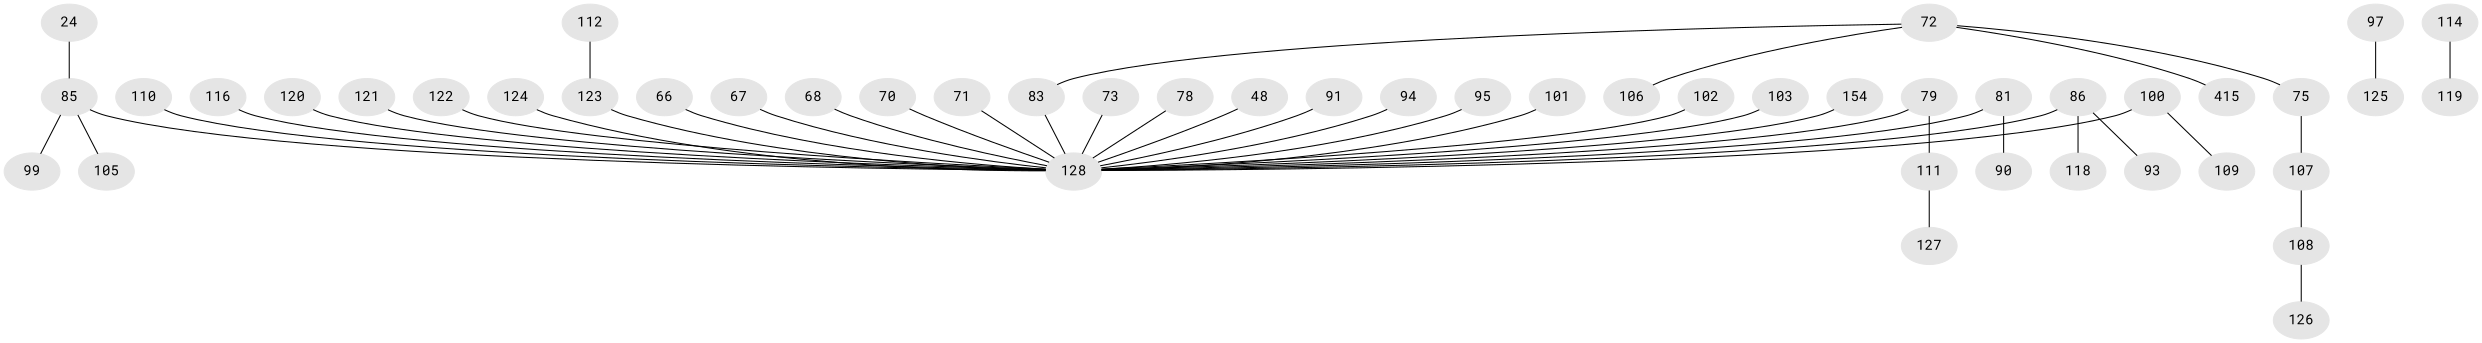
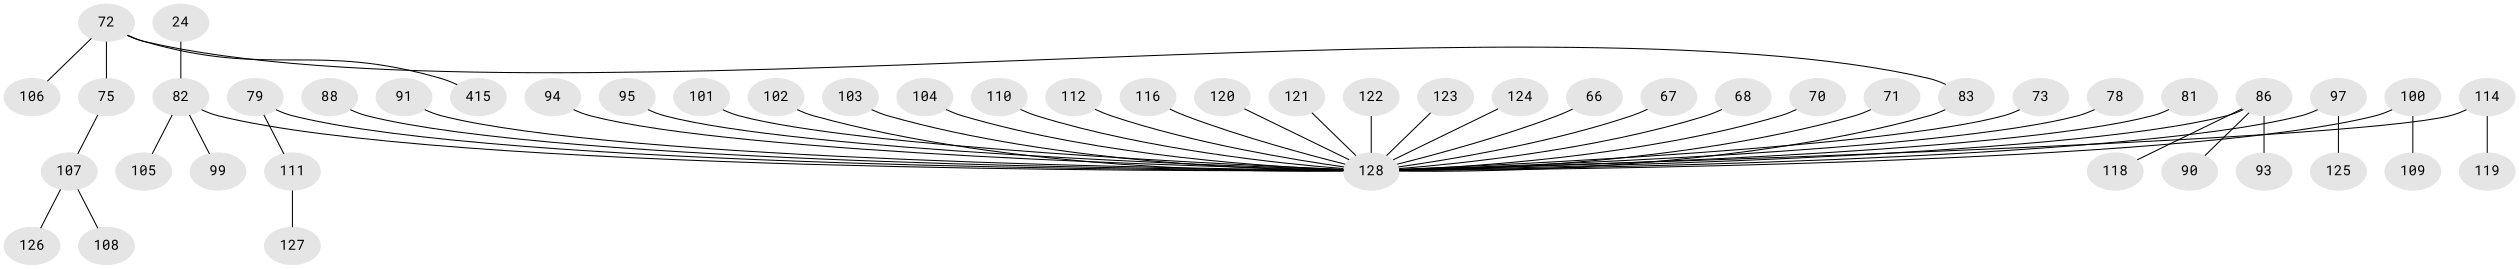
(590, 60) -> (1218, 144)
(69, 97) -> (181, 97)
(1260, 97) -> (330, 97)
(1855, 97) -> (925, 97)
(2004, 141) -> (2227, 134)
none -> (1934, 151)
none -> (1860, 158)
(2301, 283) -> (51, 209)
